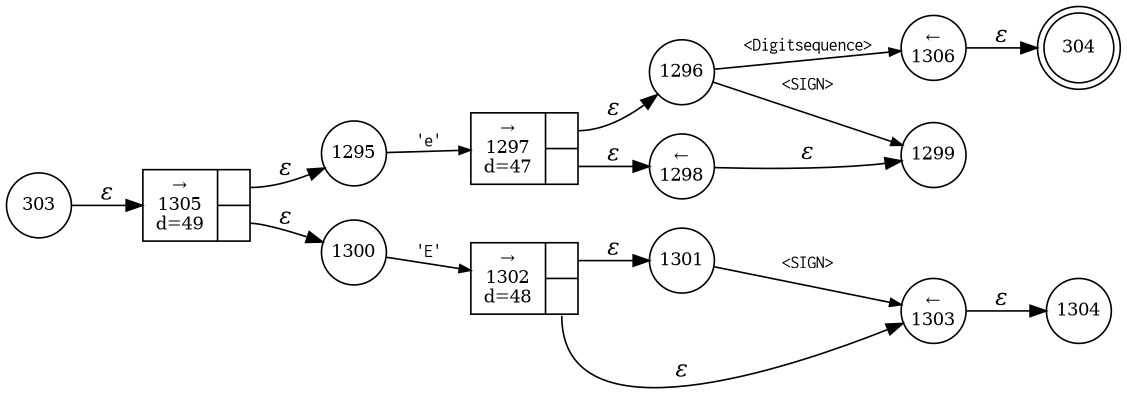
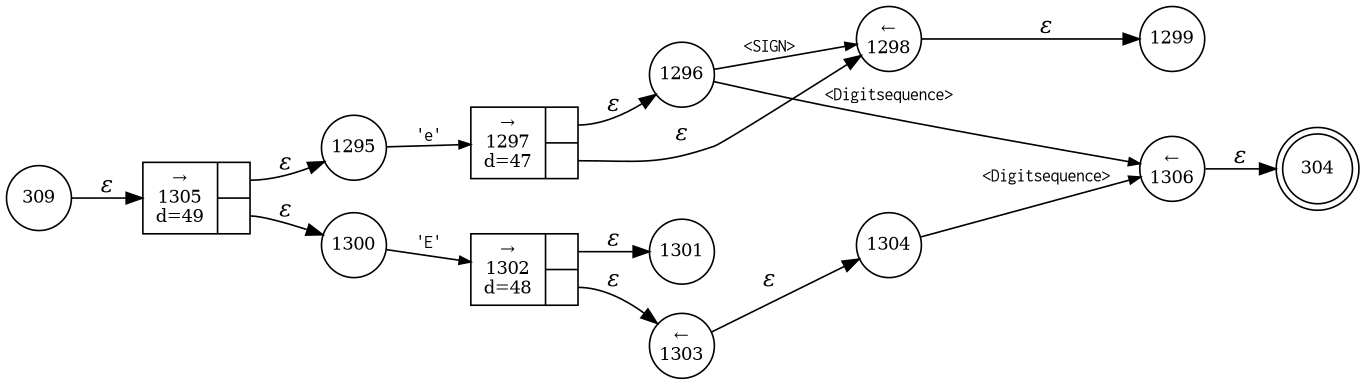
(802, 112) -> (780, 58)
(39, 205) -> (39, 198)
none -> (1025, 209)
(802, 285) -> none
